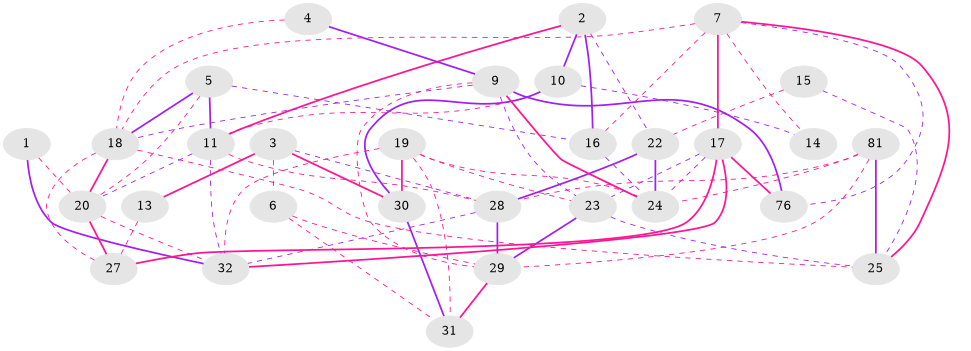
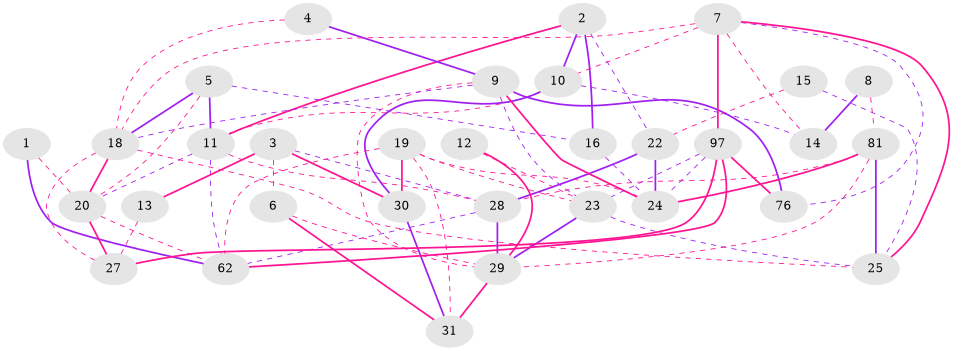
(655, 82) -> (638, 50)
none -> (869, 82)
none -> (464, 144)
(718, 144) -> (718, 144)
(769, 182) -> (769, 182)
(226, 269) -> (226, 269)
(362, 269) -> (362, 269)
